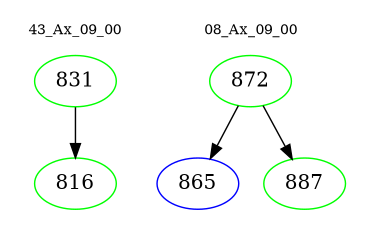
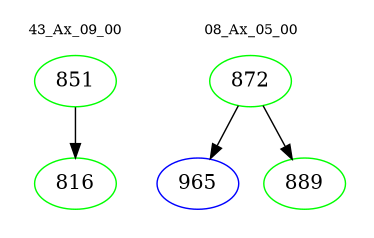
(251, 31) -> (251, 31)
(75, 81) -> (75, 81)
(198, 184) -> (198, 184)
(305, 184) -> (305, 184)
